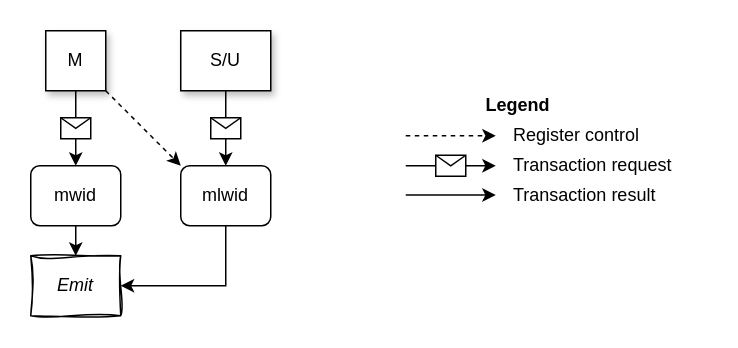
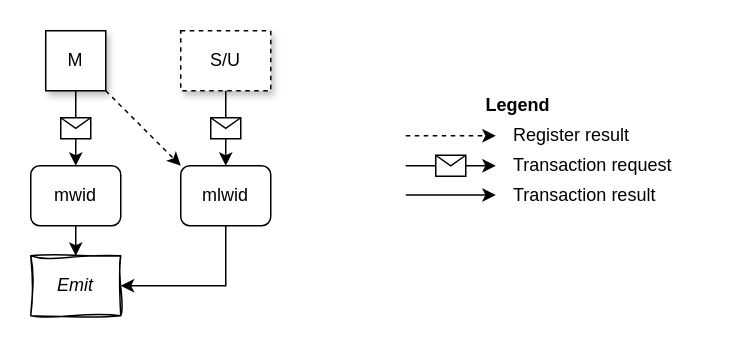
(226, 61) -> (226, 61)
(587, 136) -> (582, 136)
